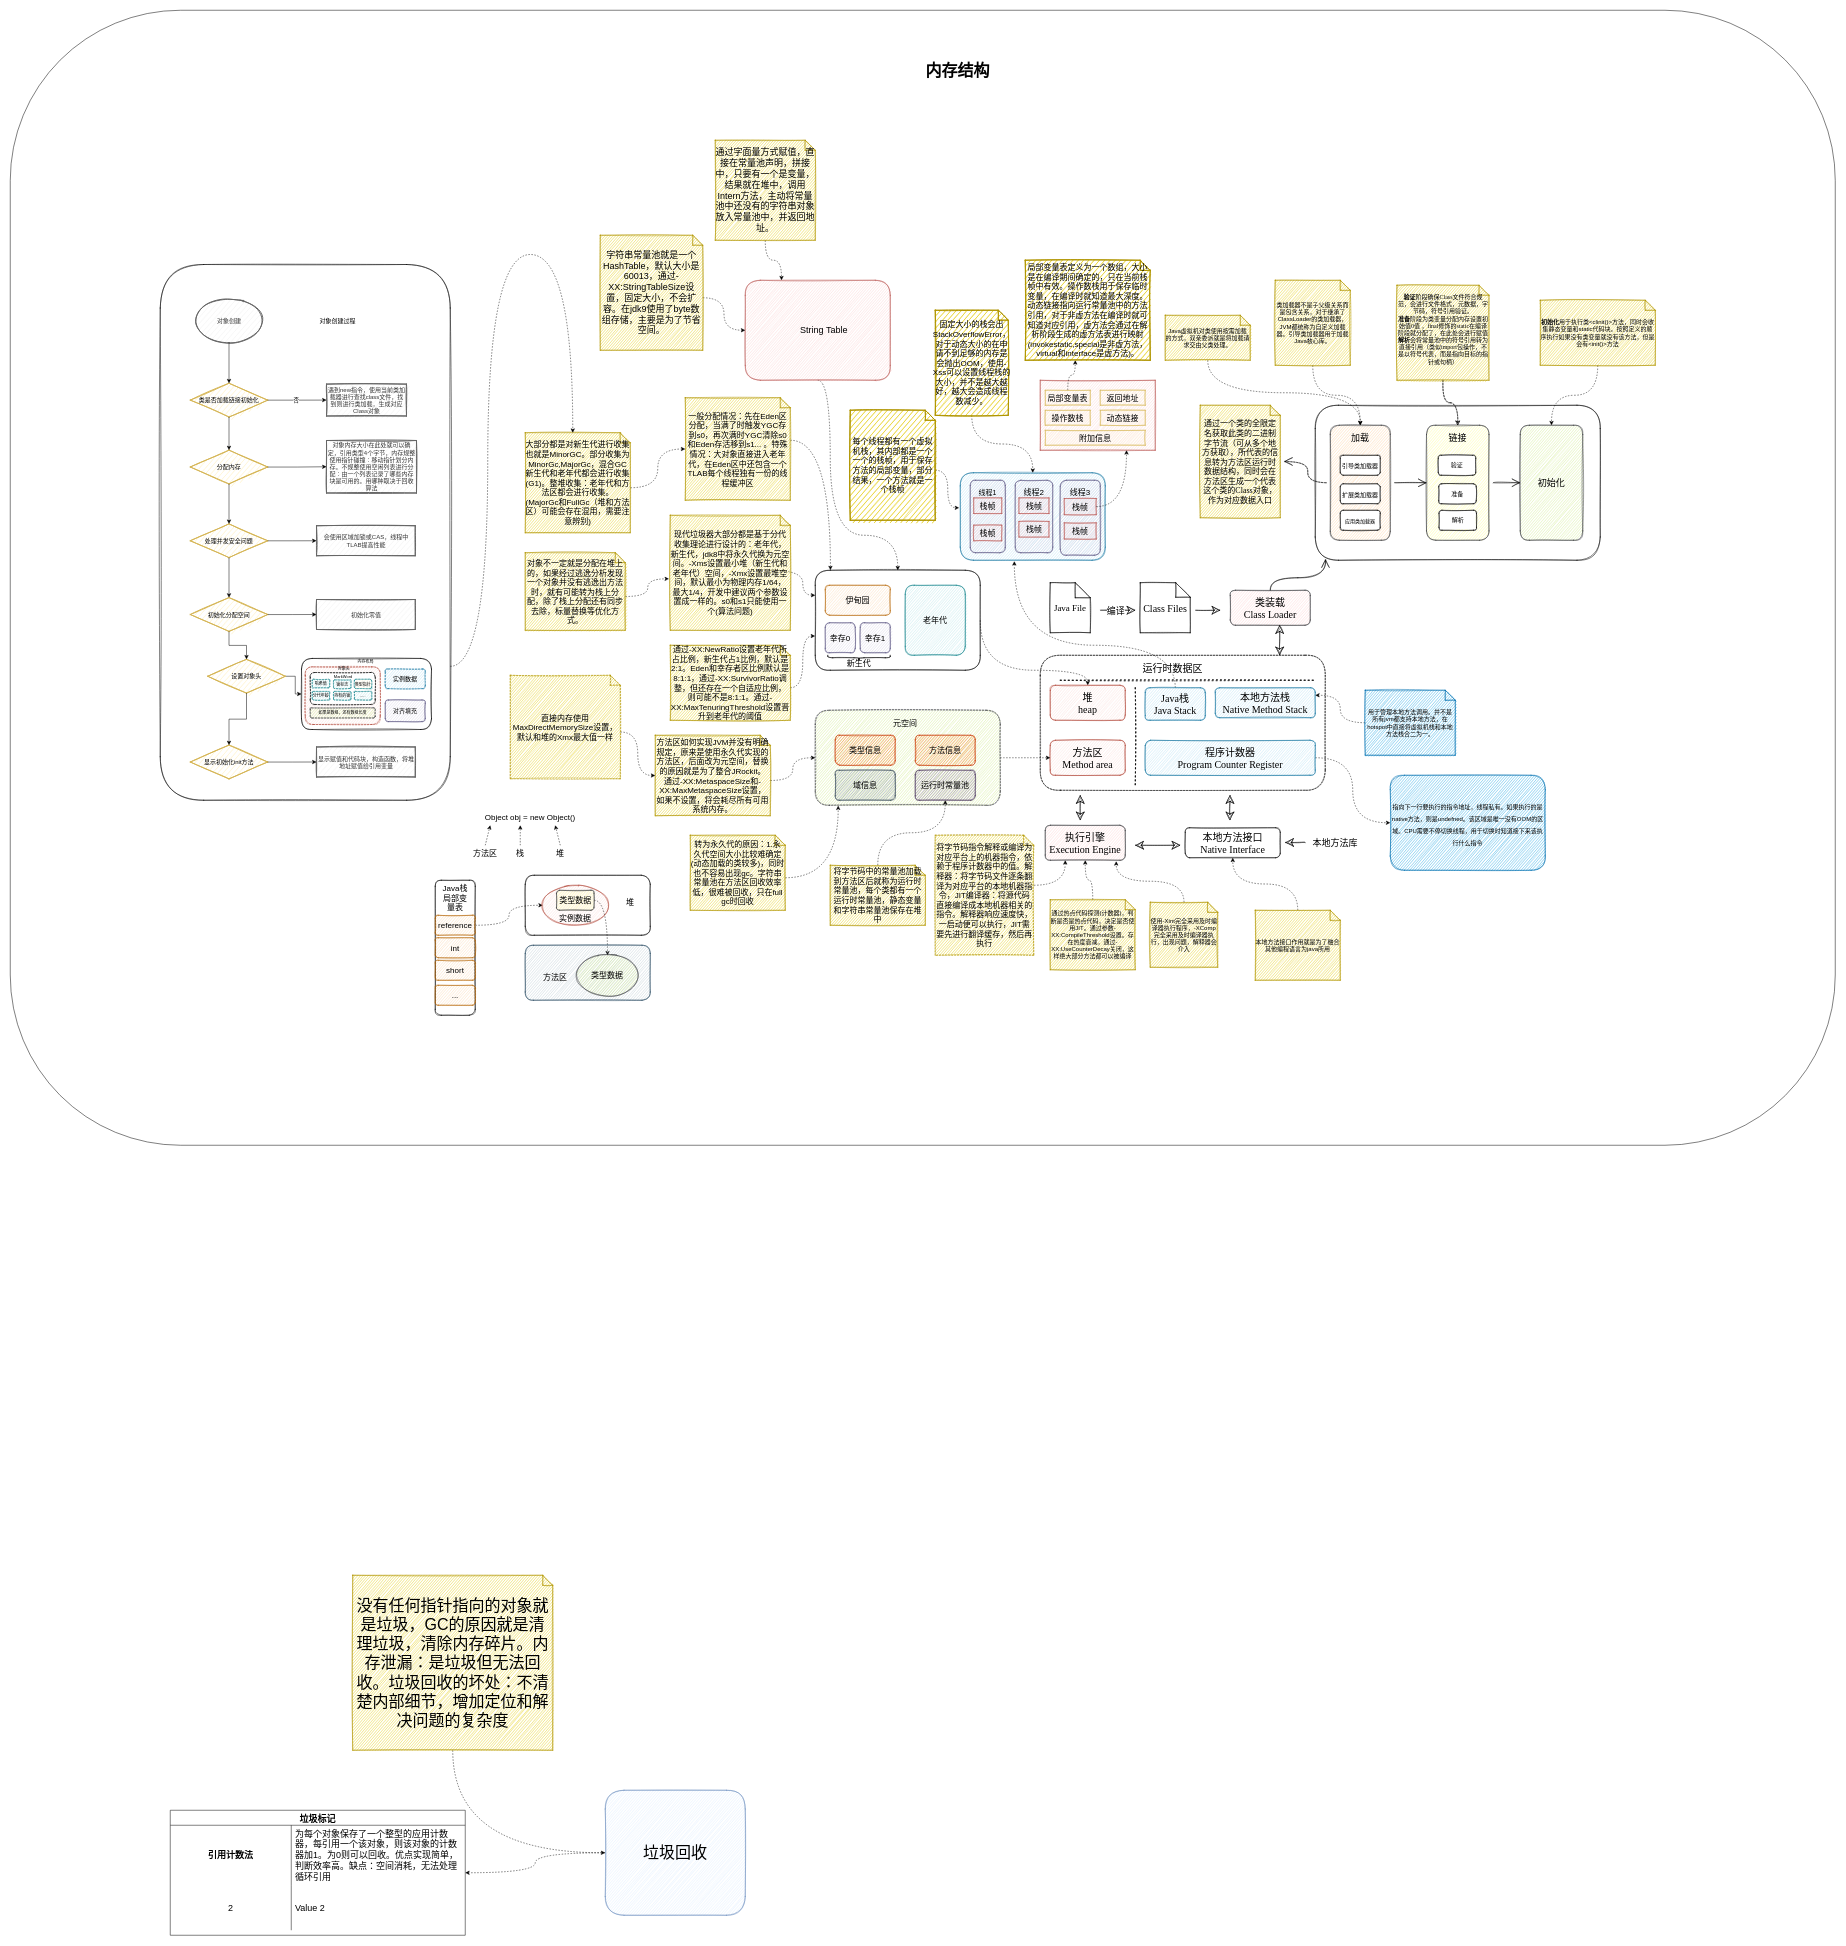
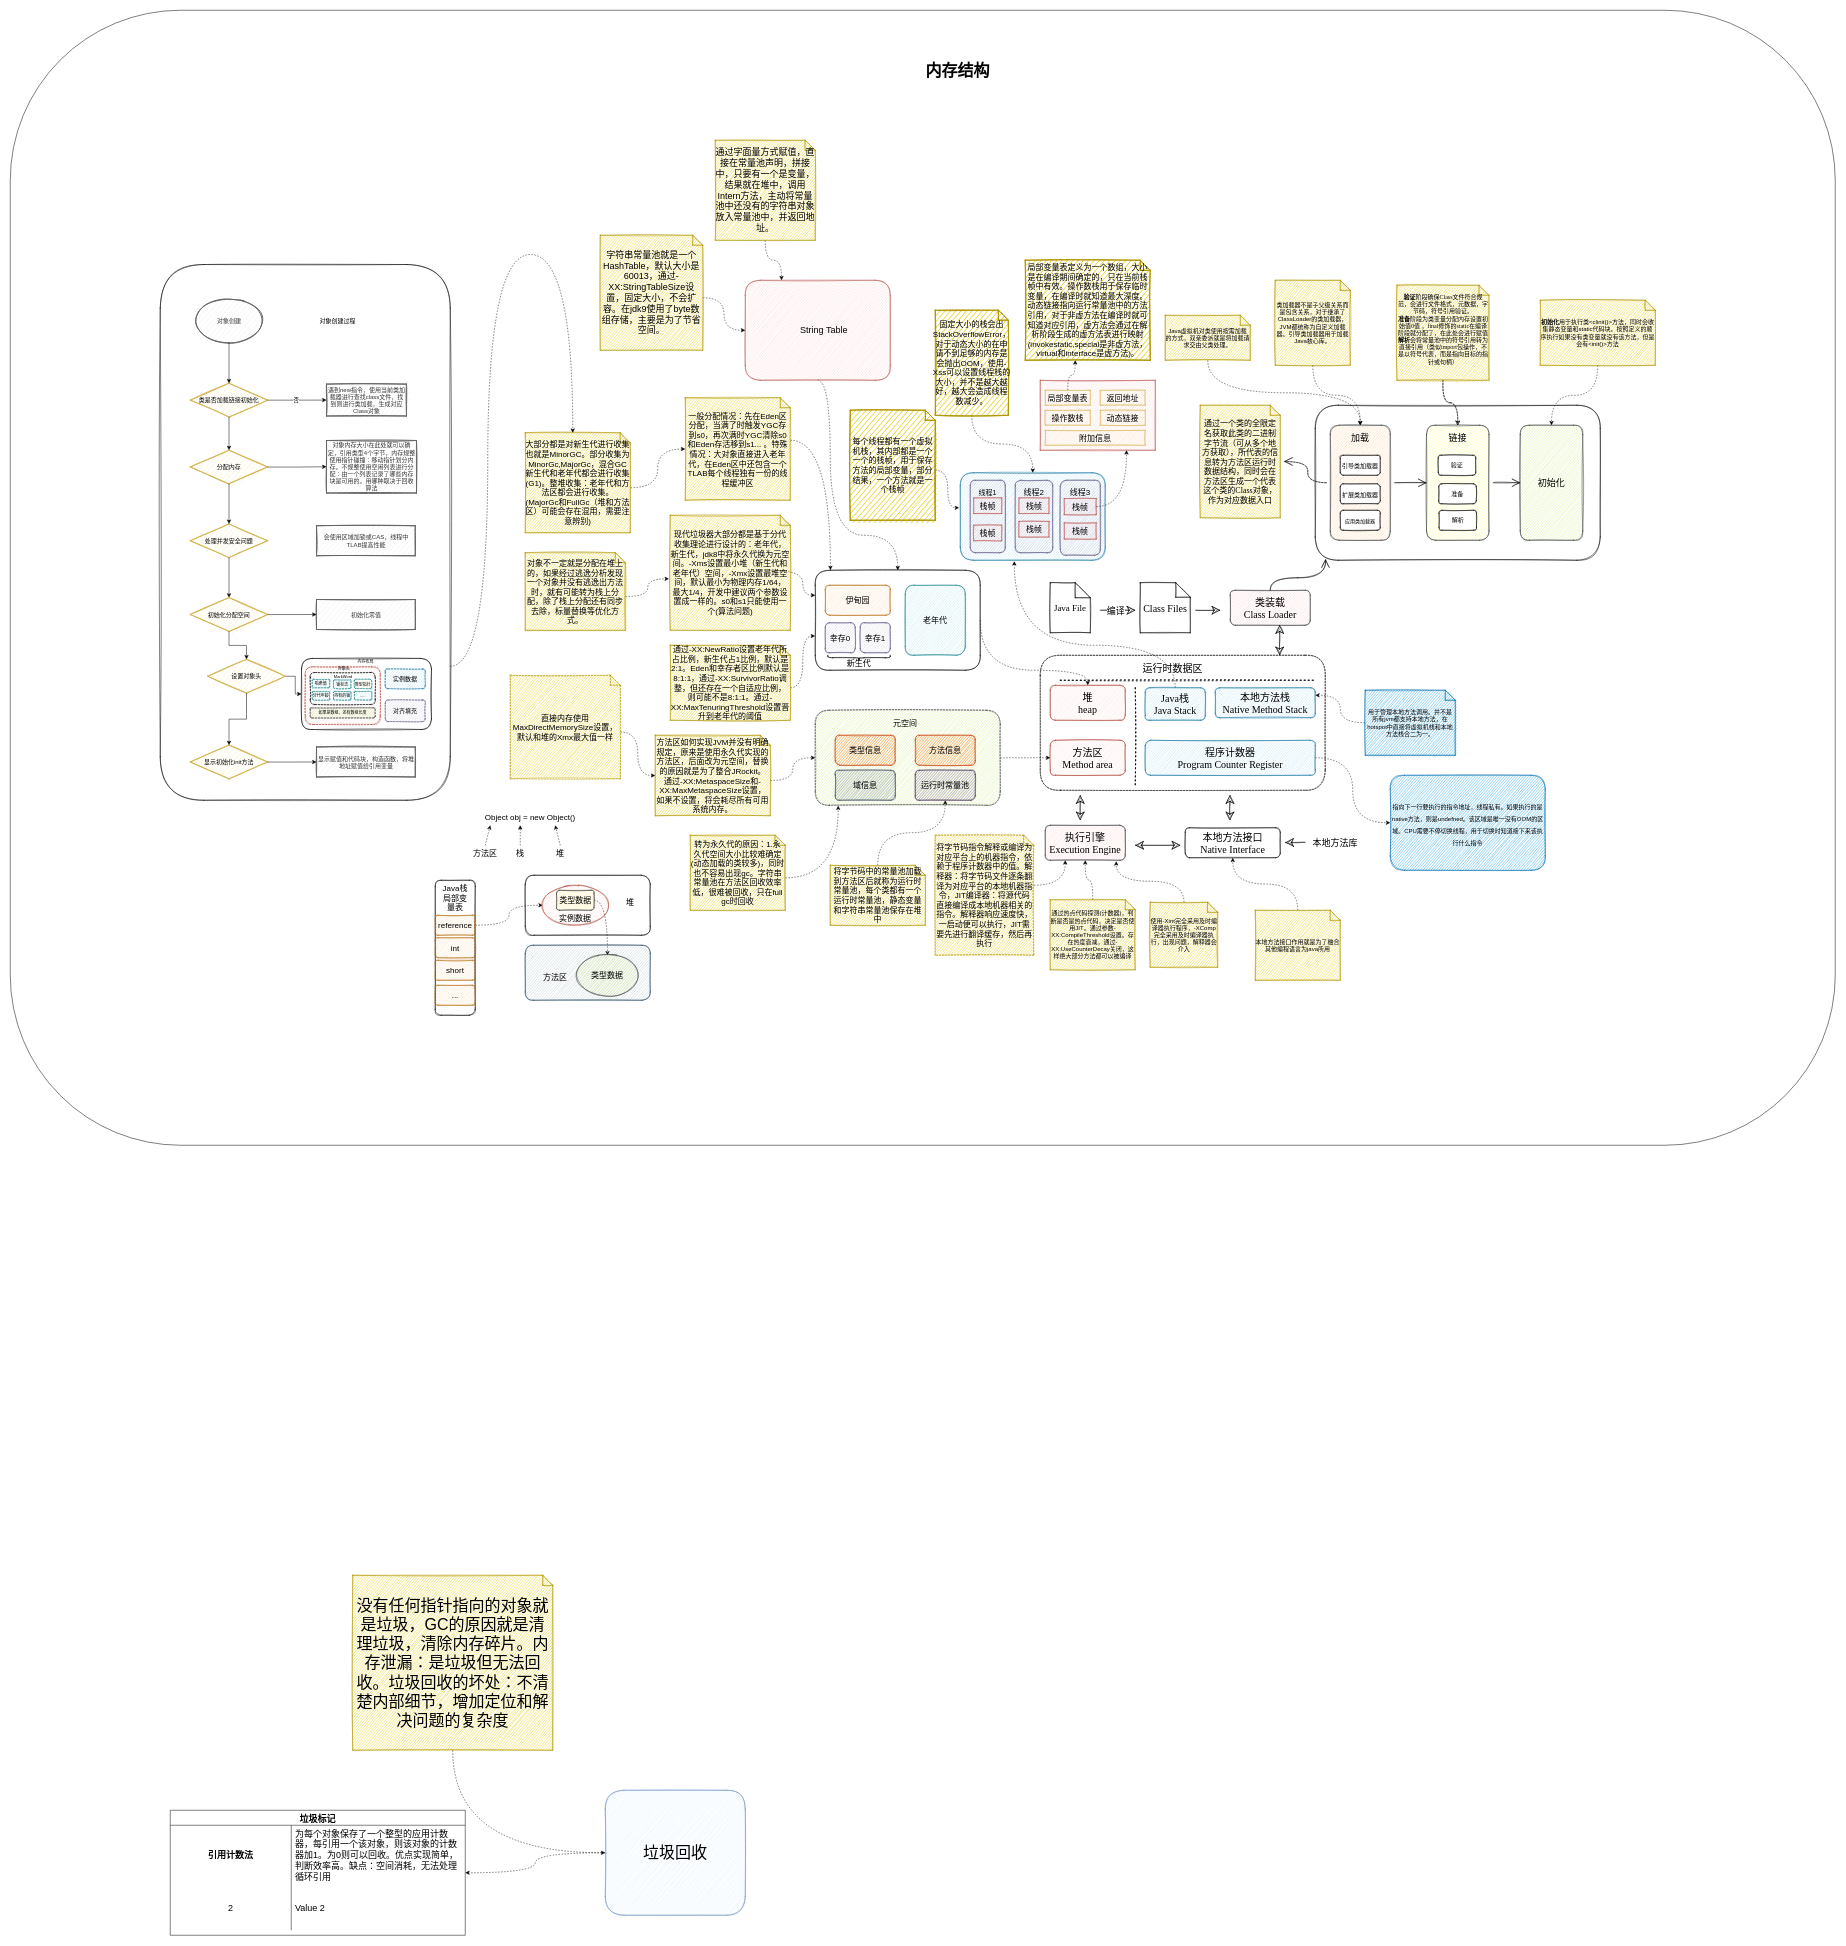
(311, 541) -> none
(405, 711) -> (405, 711)
